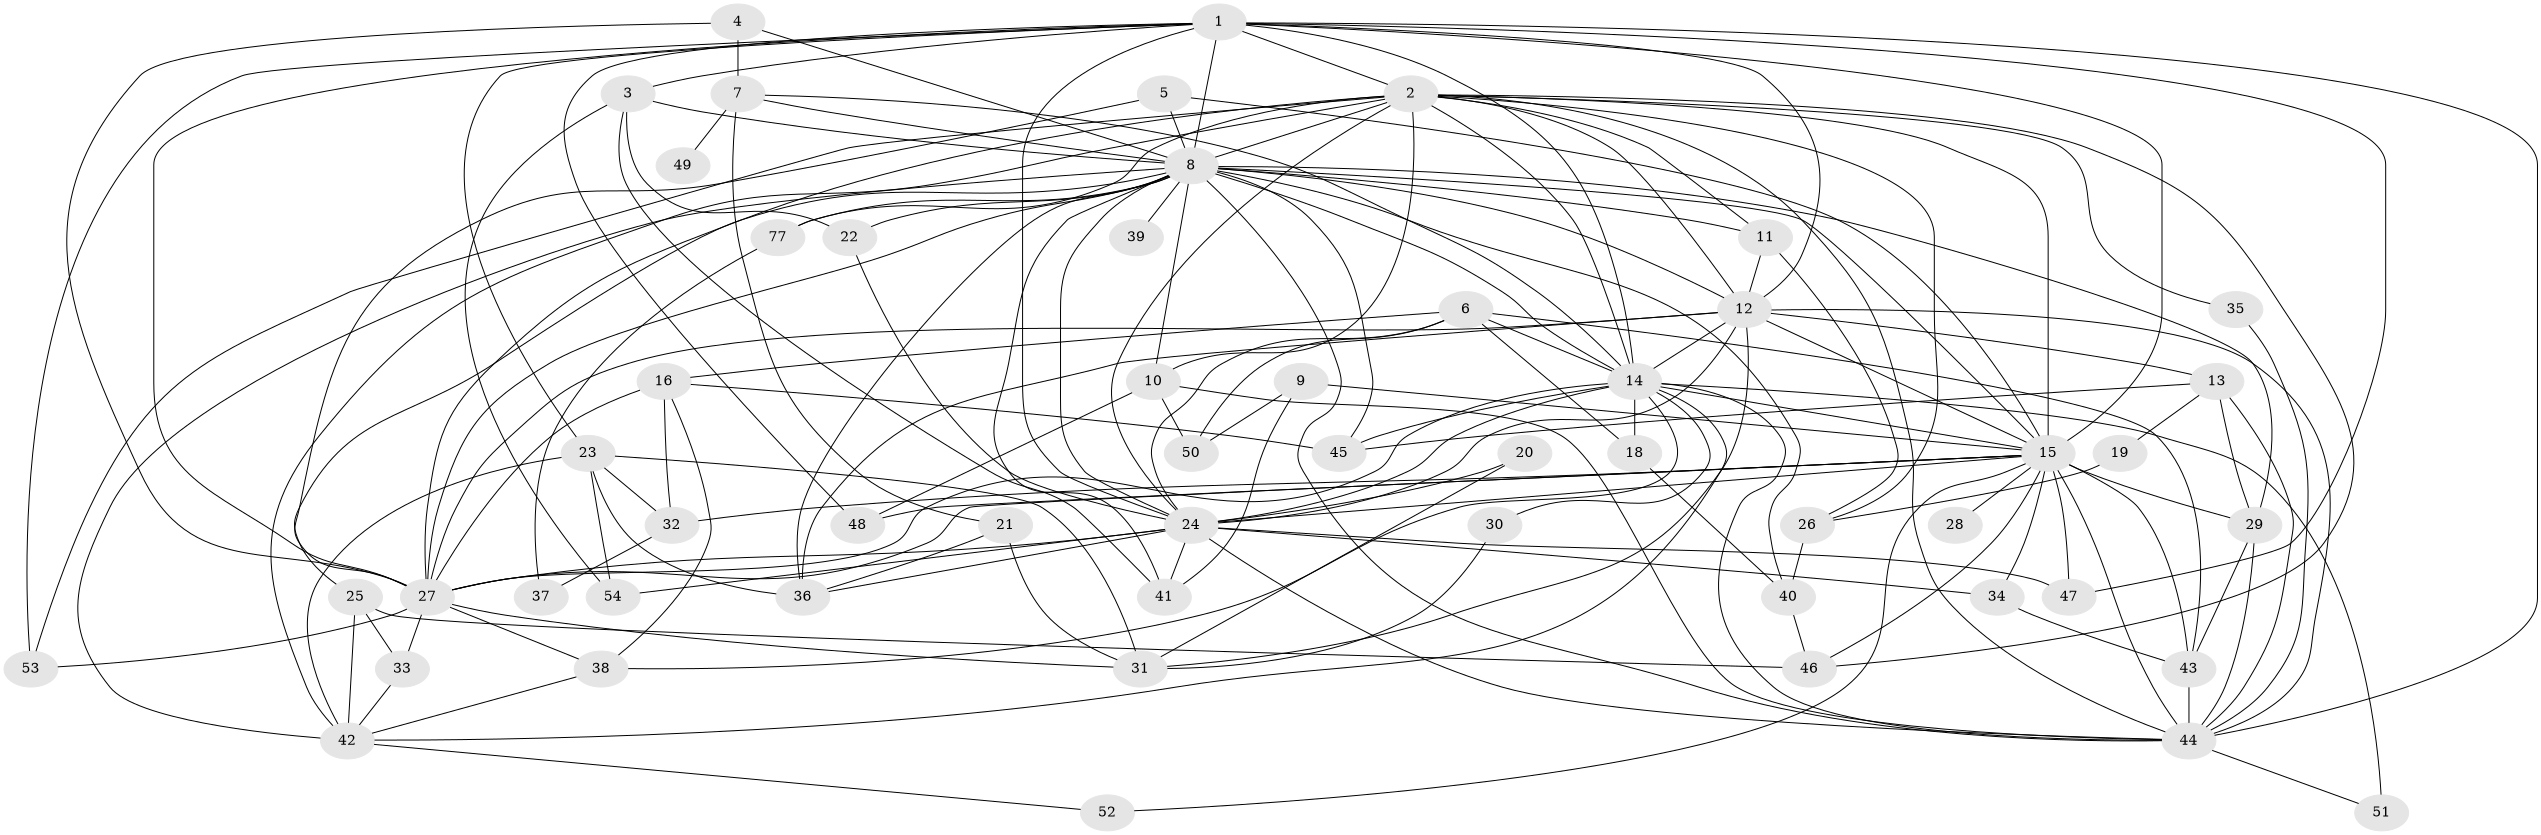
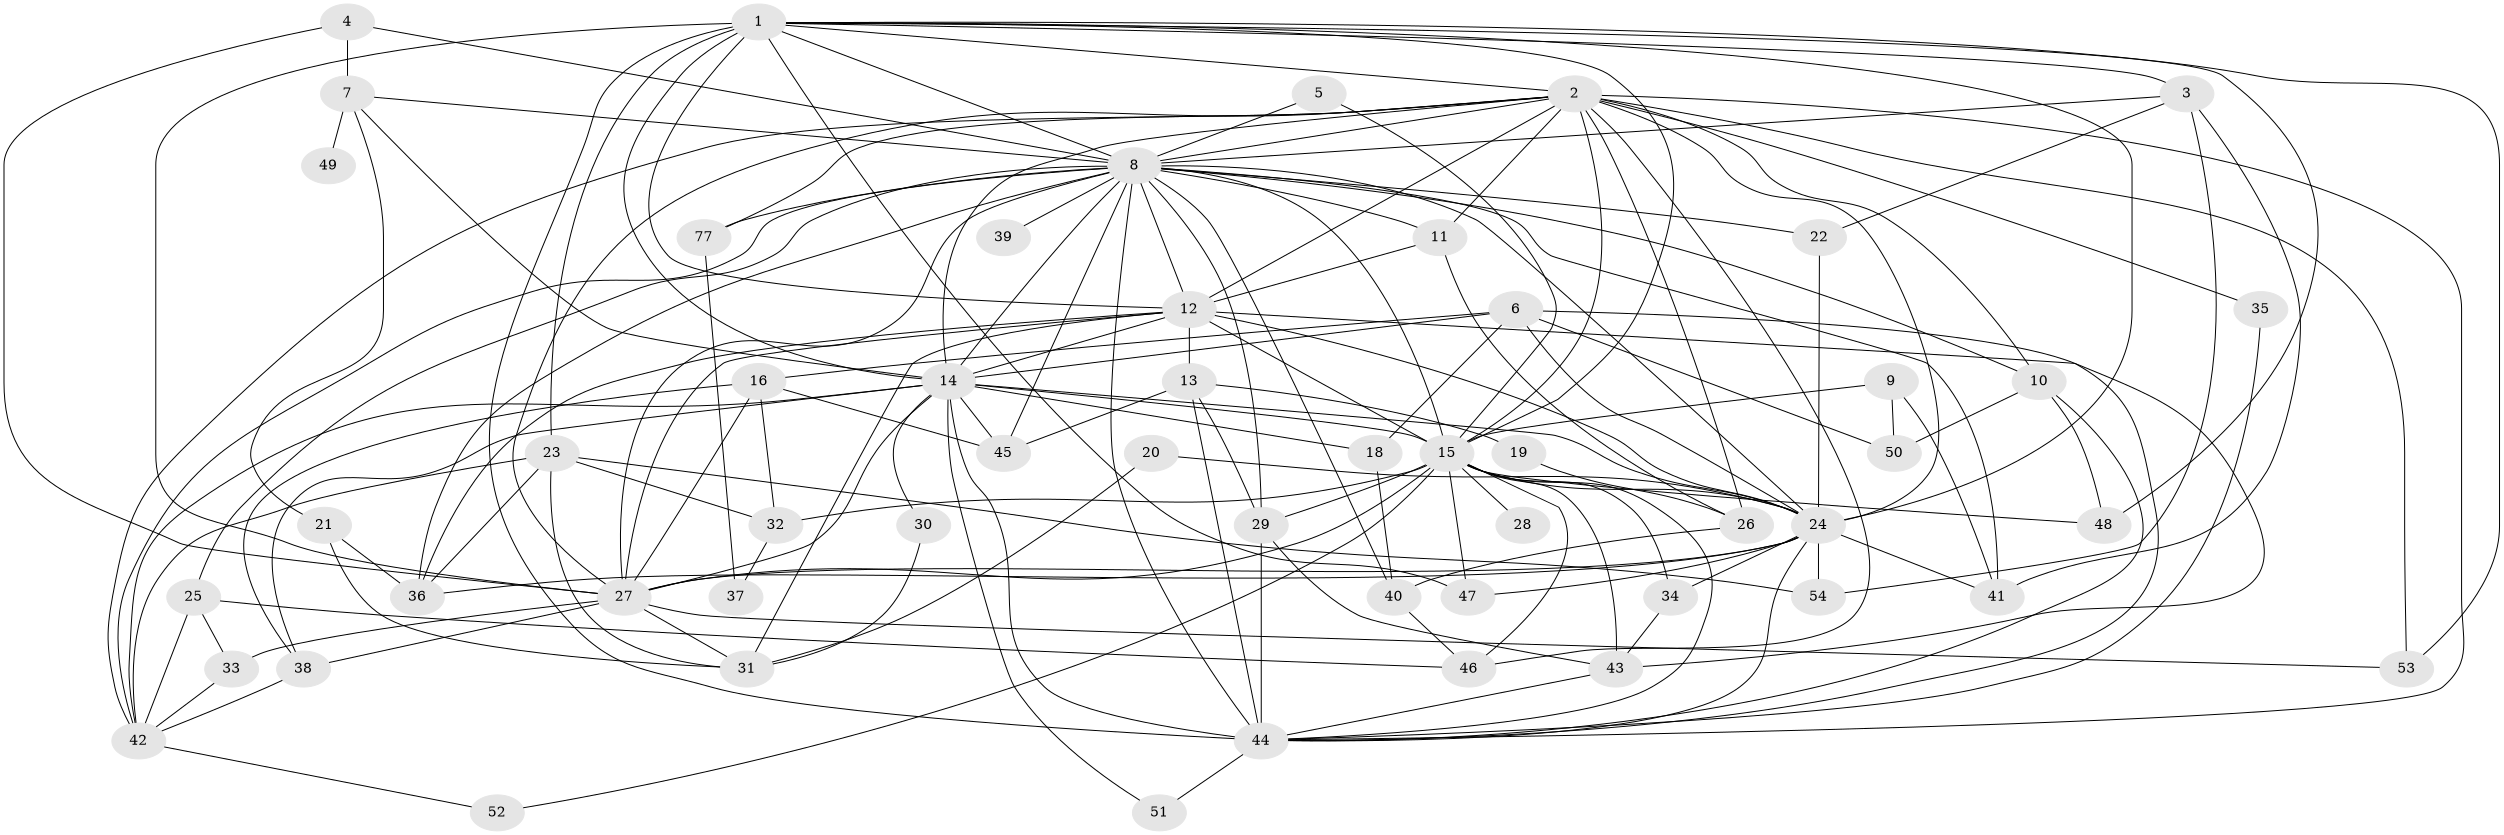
(555, 195) -> none
